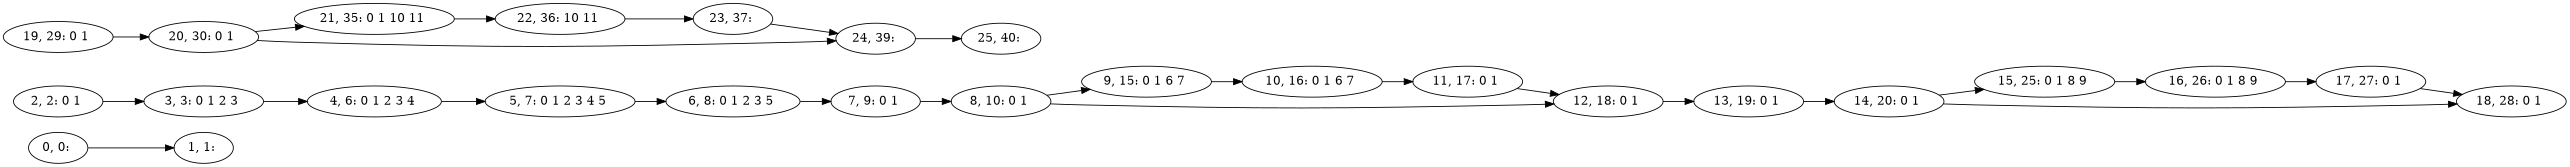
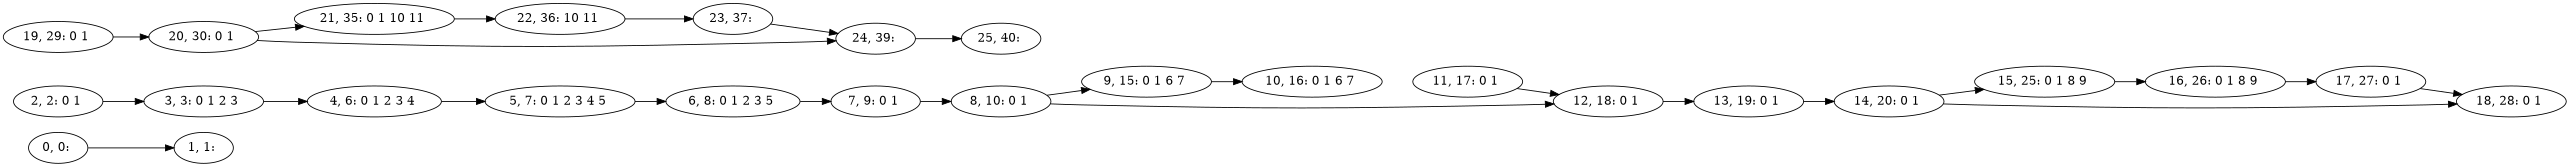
(1393, 82) -> none
